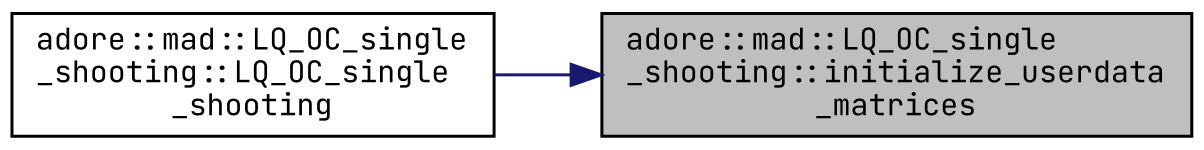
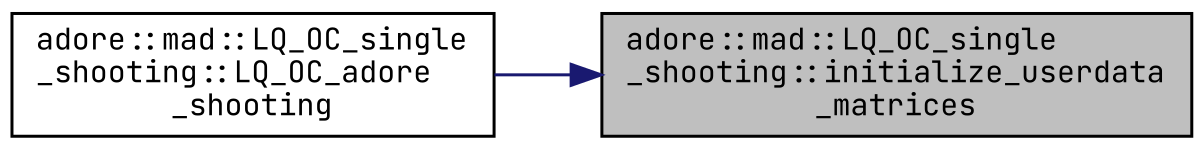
(253, 75) -> (253, 75)
